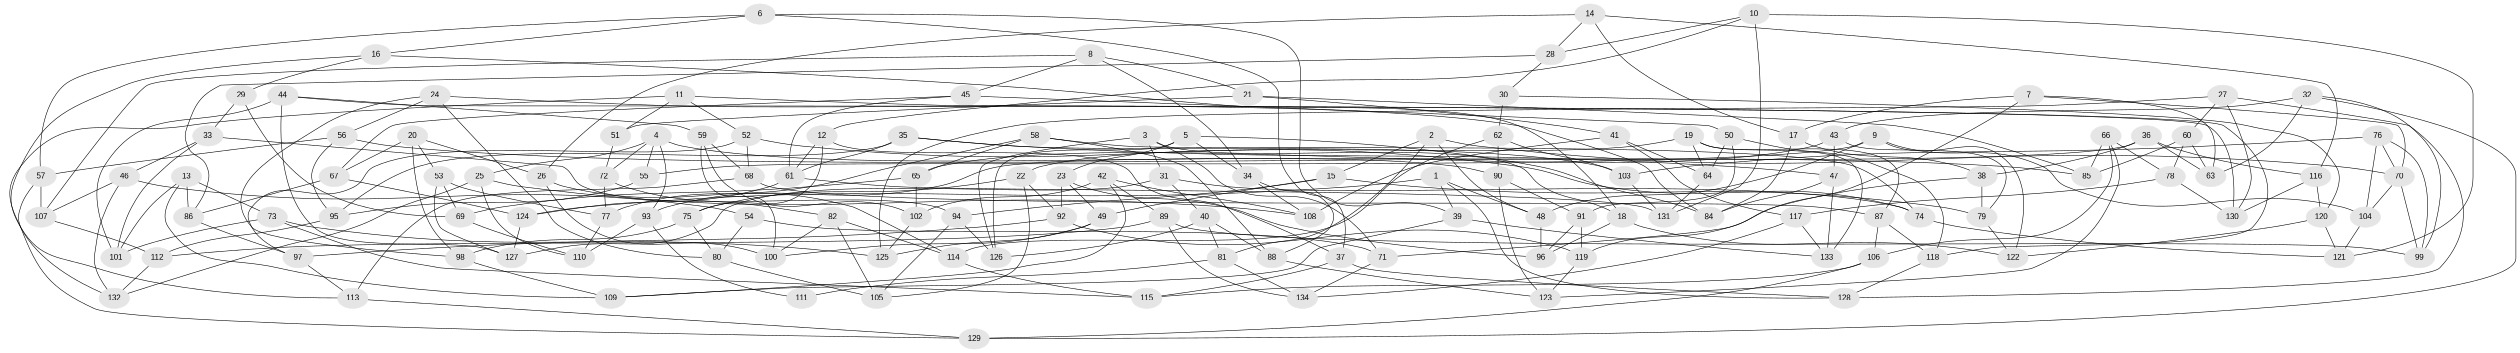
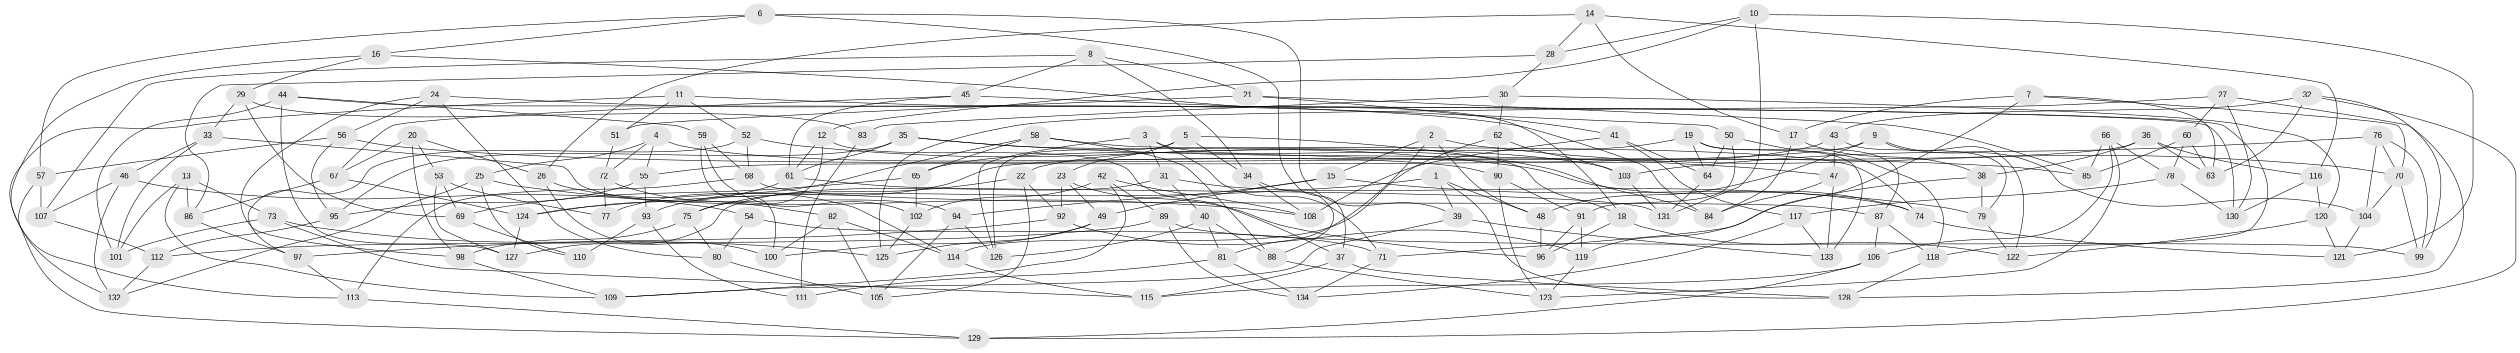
none -> (863, 136)
(666, 178) -> (645, 197)
(594, 235) -> none
